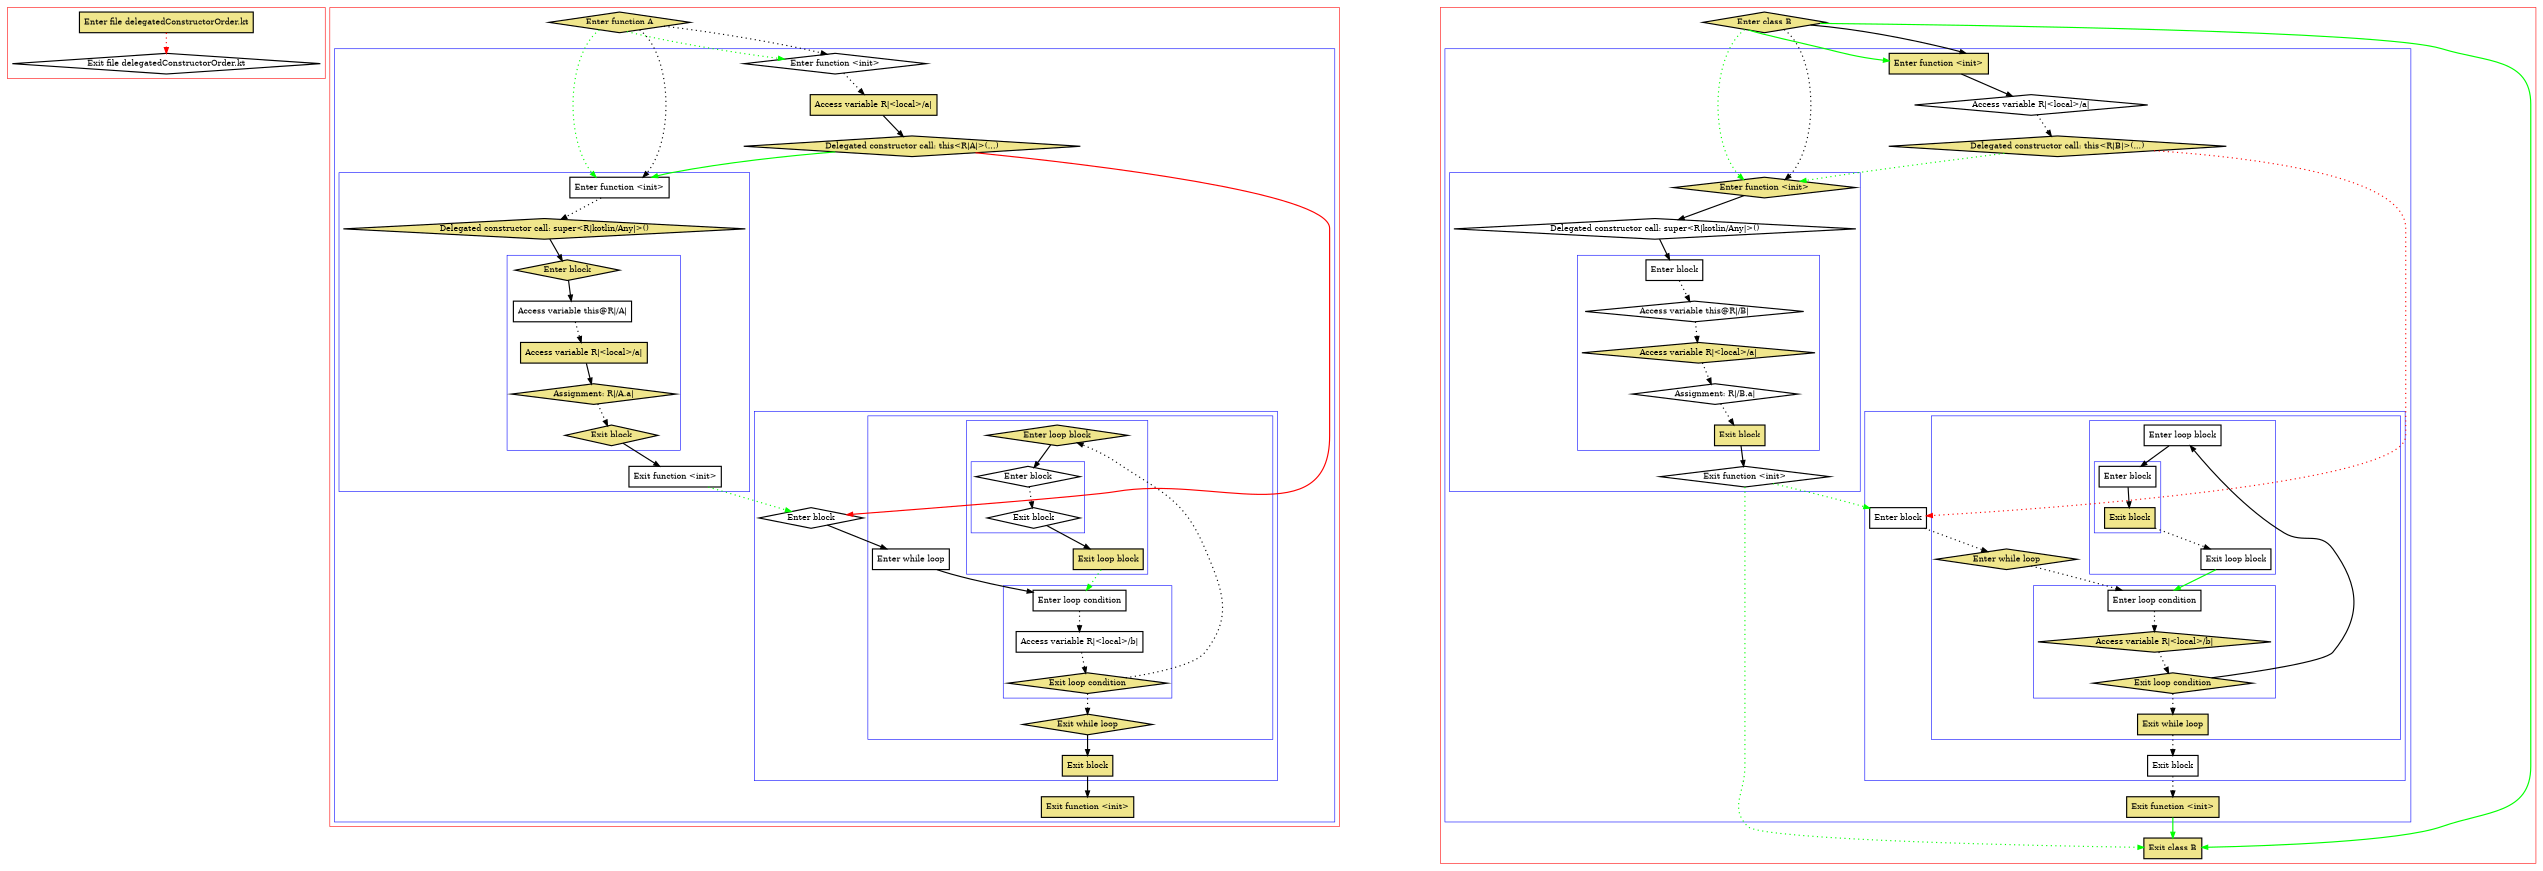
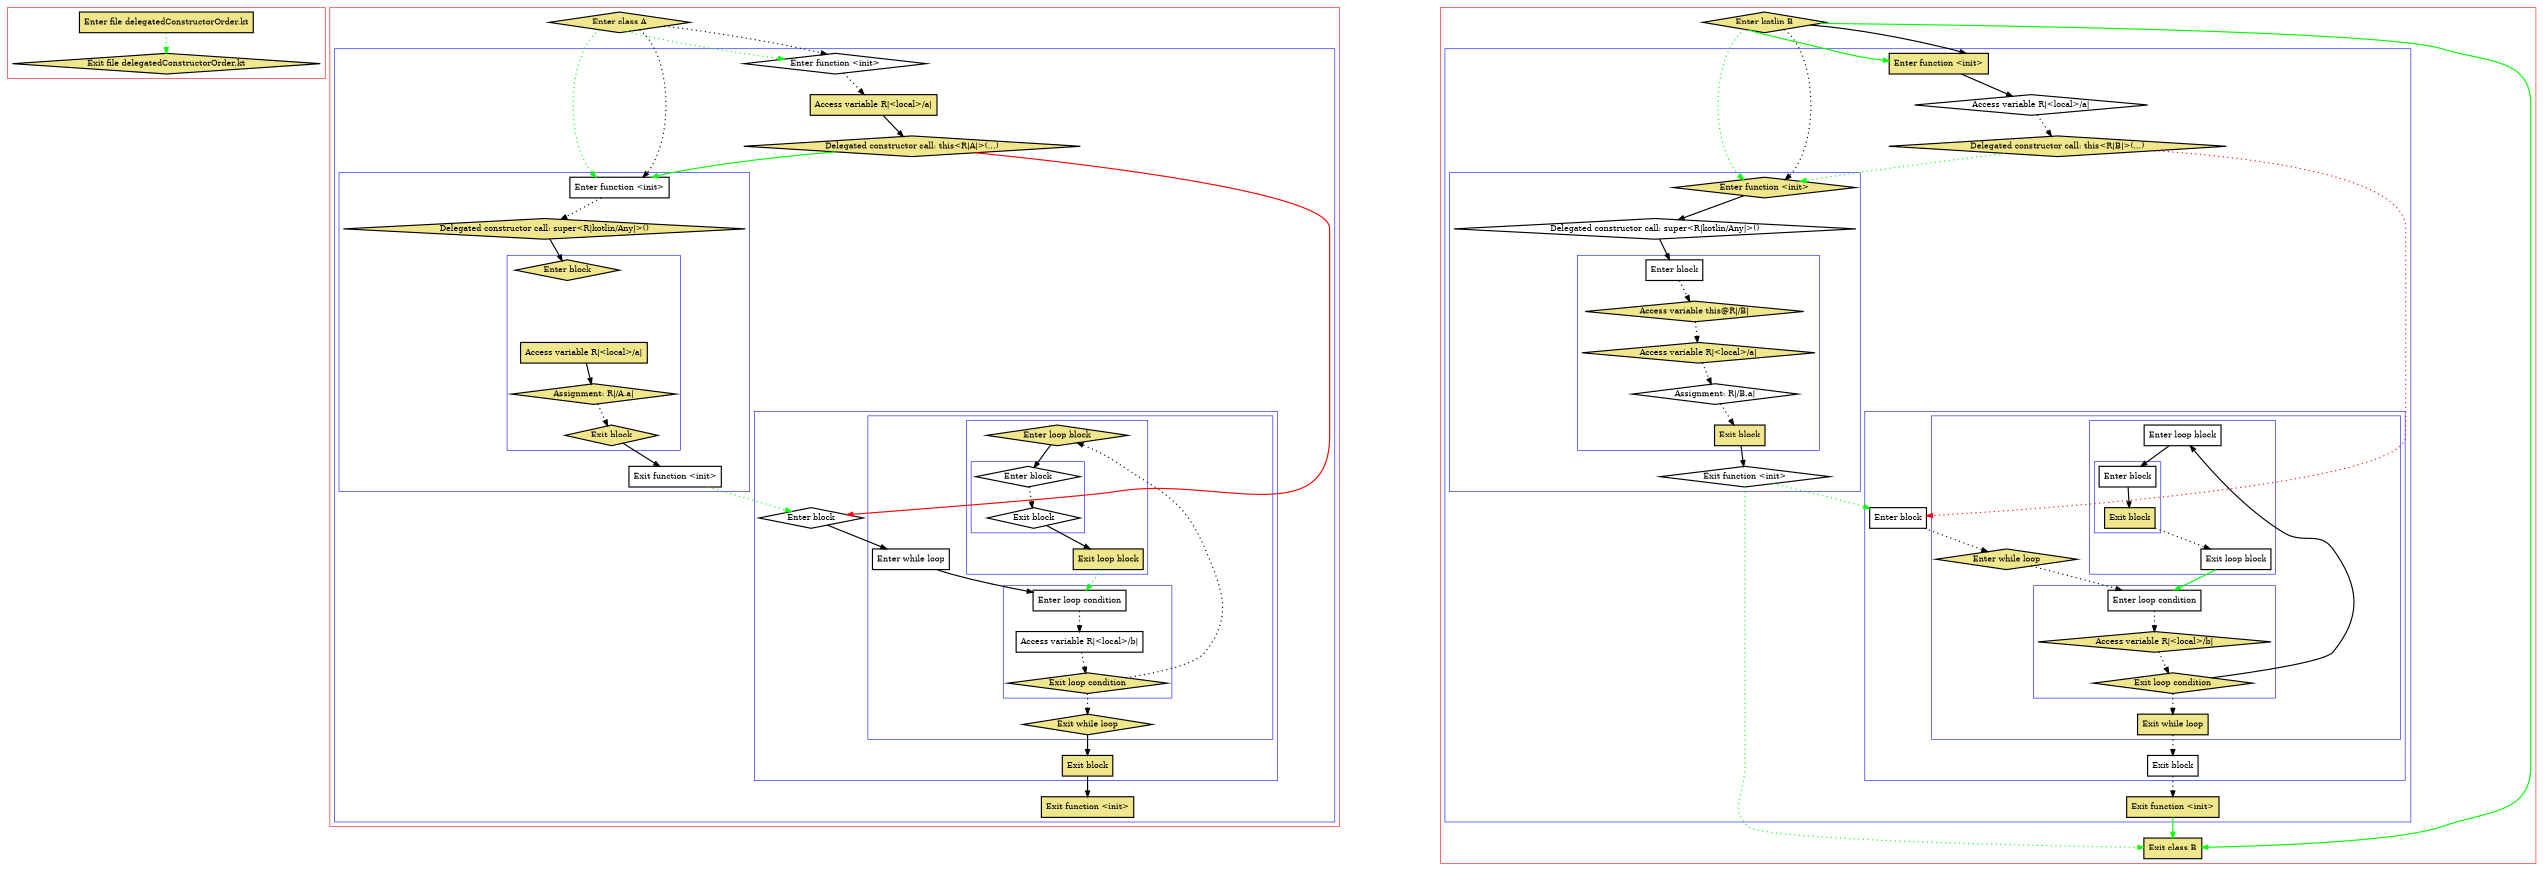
(620, 22) -> (620, 22)
(1764, 22) -> (1764, 22)
(166, 40) -> (166, 40)
(166, 64) -> (166, 64)
(572, 311) -> none
(1694, 311) -> (1694, 311)
